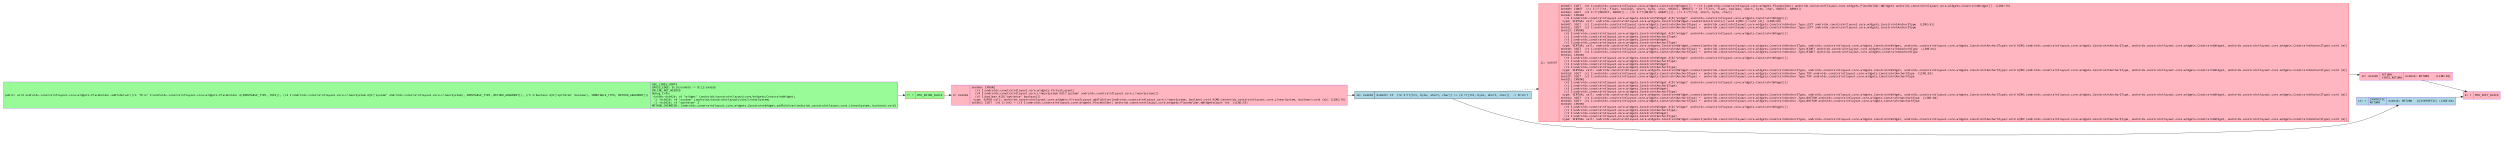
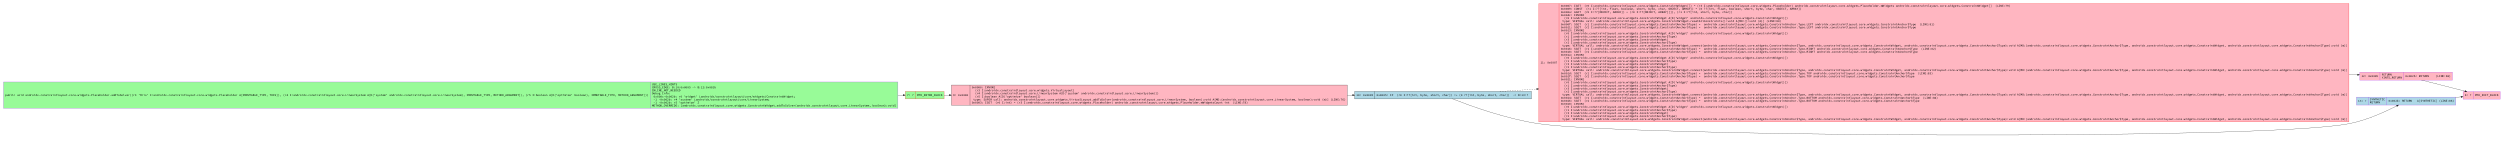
(1149, 95) -> (1149, 95)
